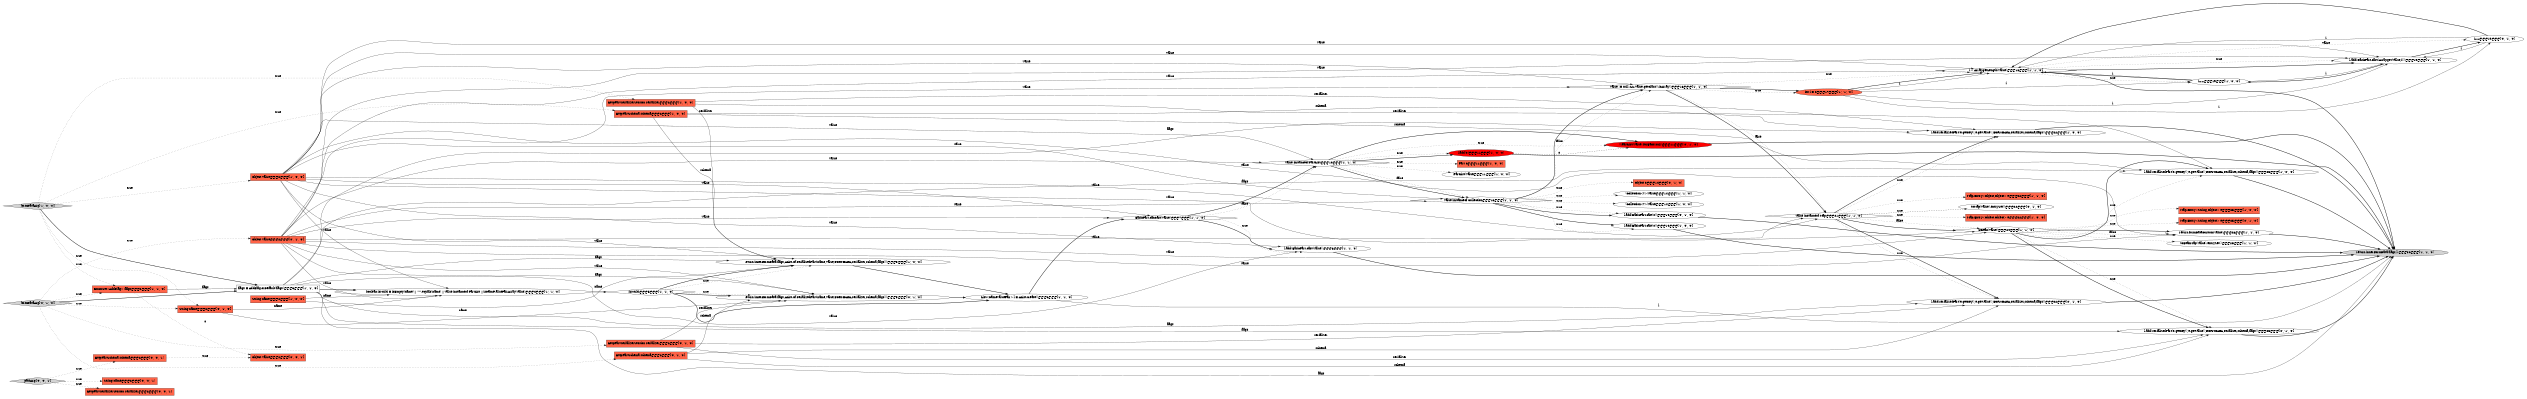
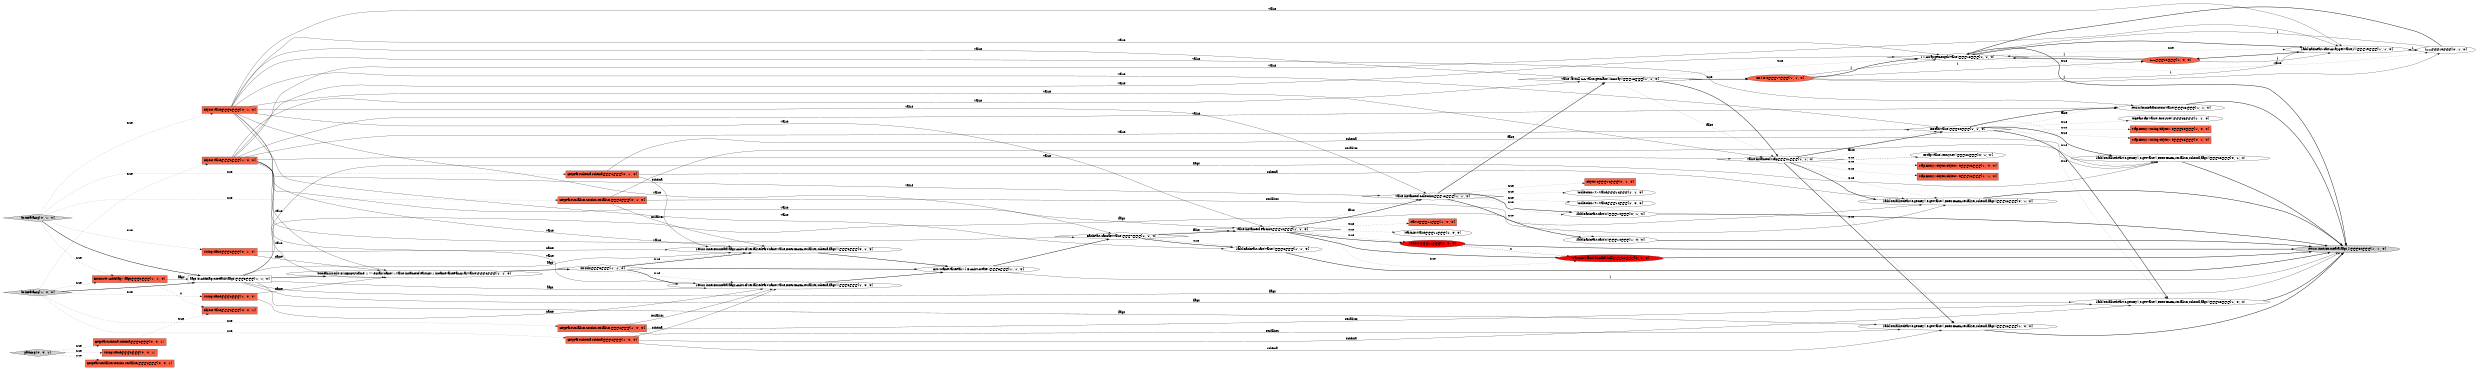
(2219, 82) -> (2171, 60)
(780, 226) -> none
(110, 270) -> (132, 295)
